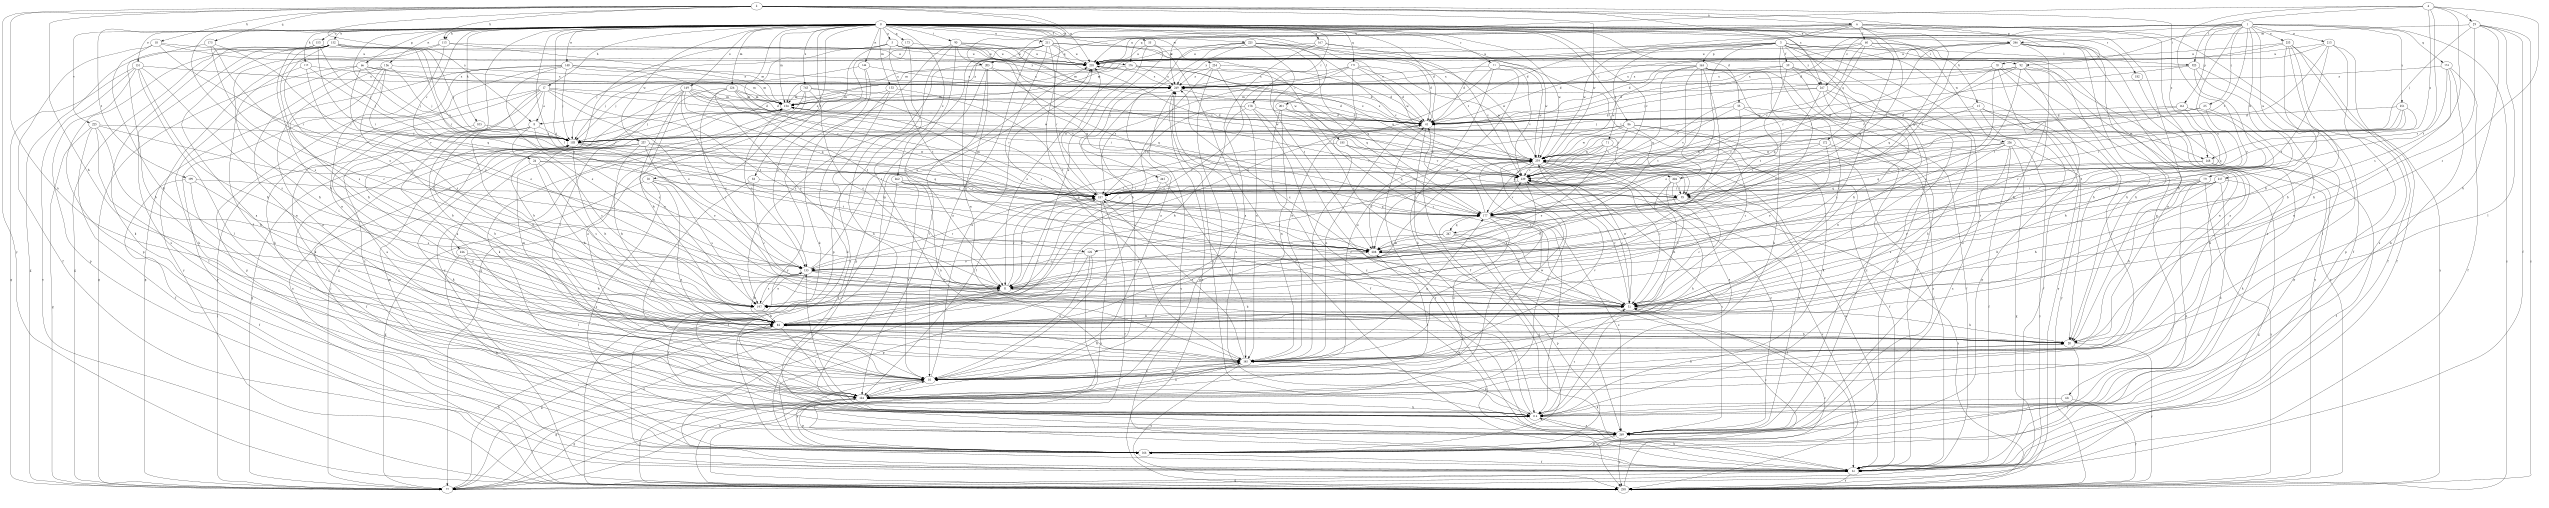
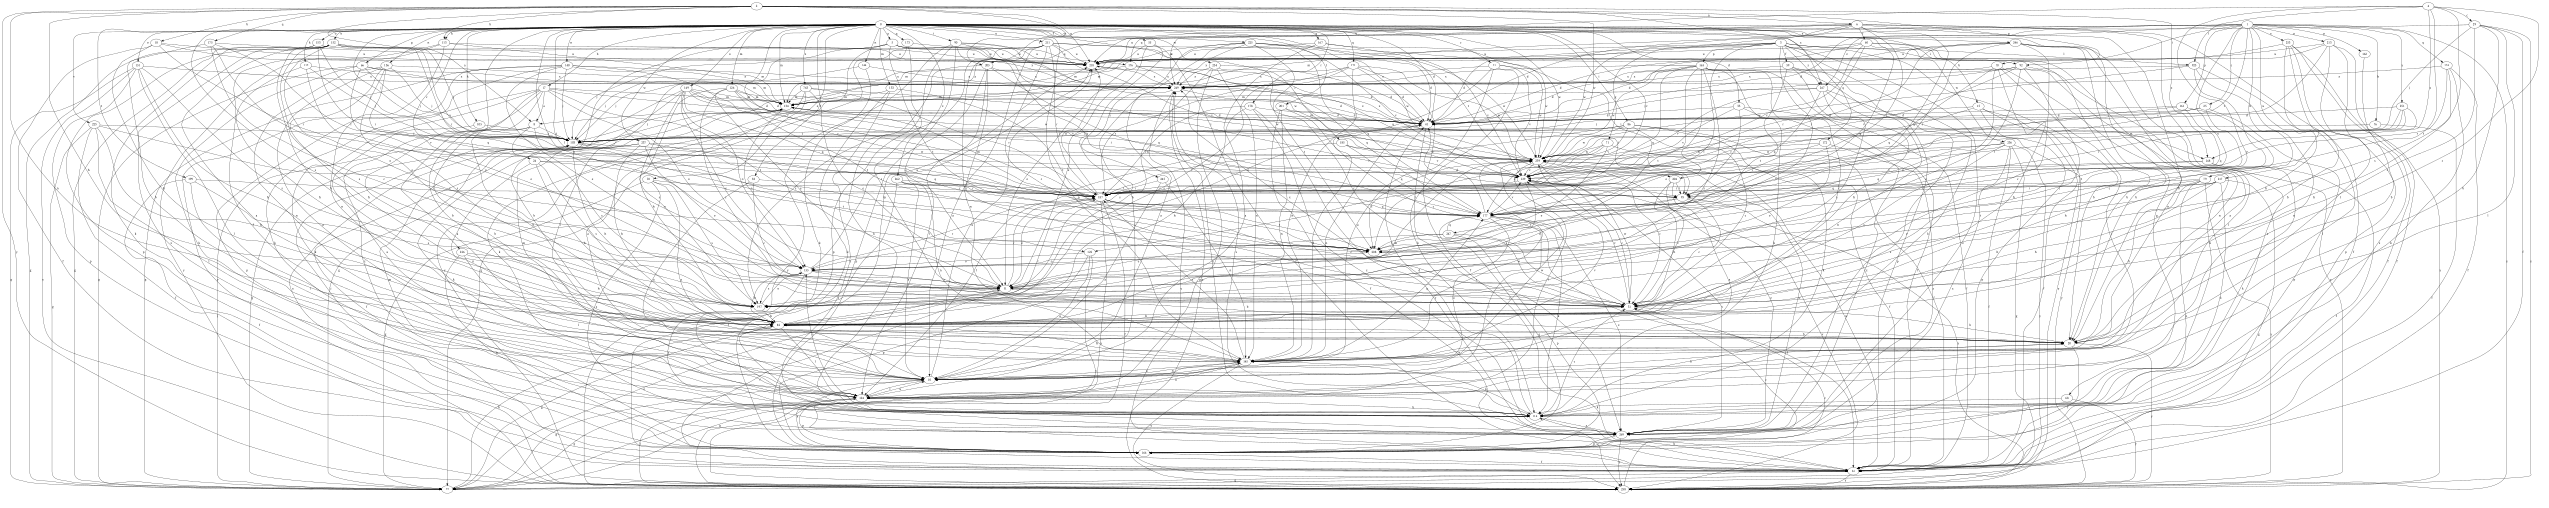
(2268, 32) -> (1630, 43)
none -> (2365, 54)
(1691, 59) -> (563, 58)
(2137, 77) -> none
(1609, 98) -> (1565, 91)
none -> (2375, 125)
(795, 141) -> (739, 176)
(1893, 210) -> (2295, 232)
(1464, 219) -> (1459, 219)
(1697, 278) -> none
(1206, 382) -> none
